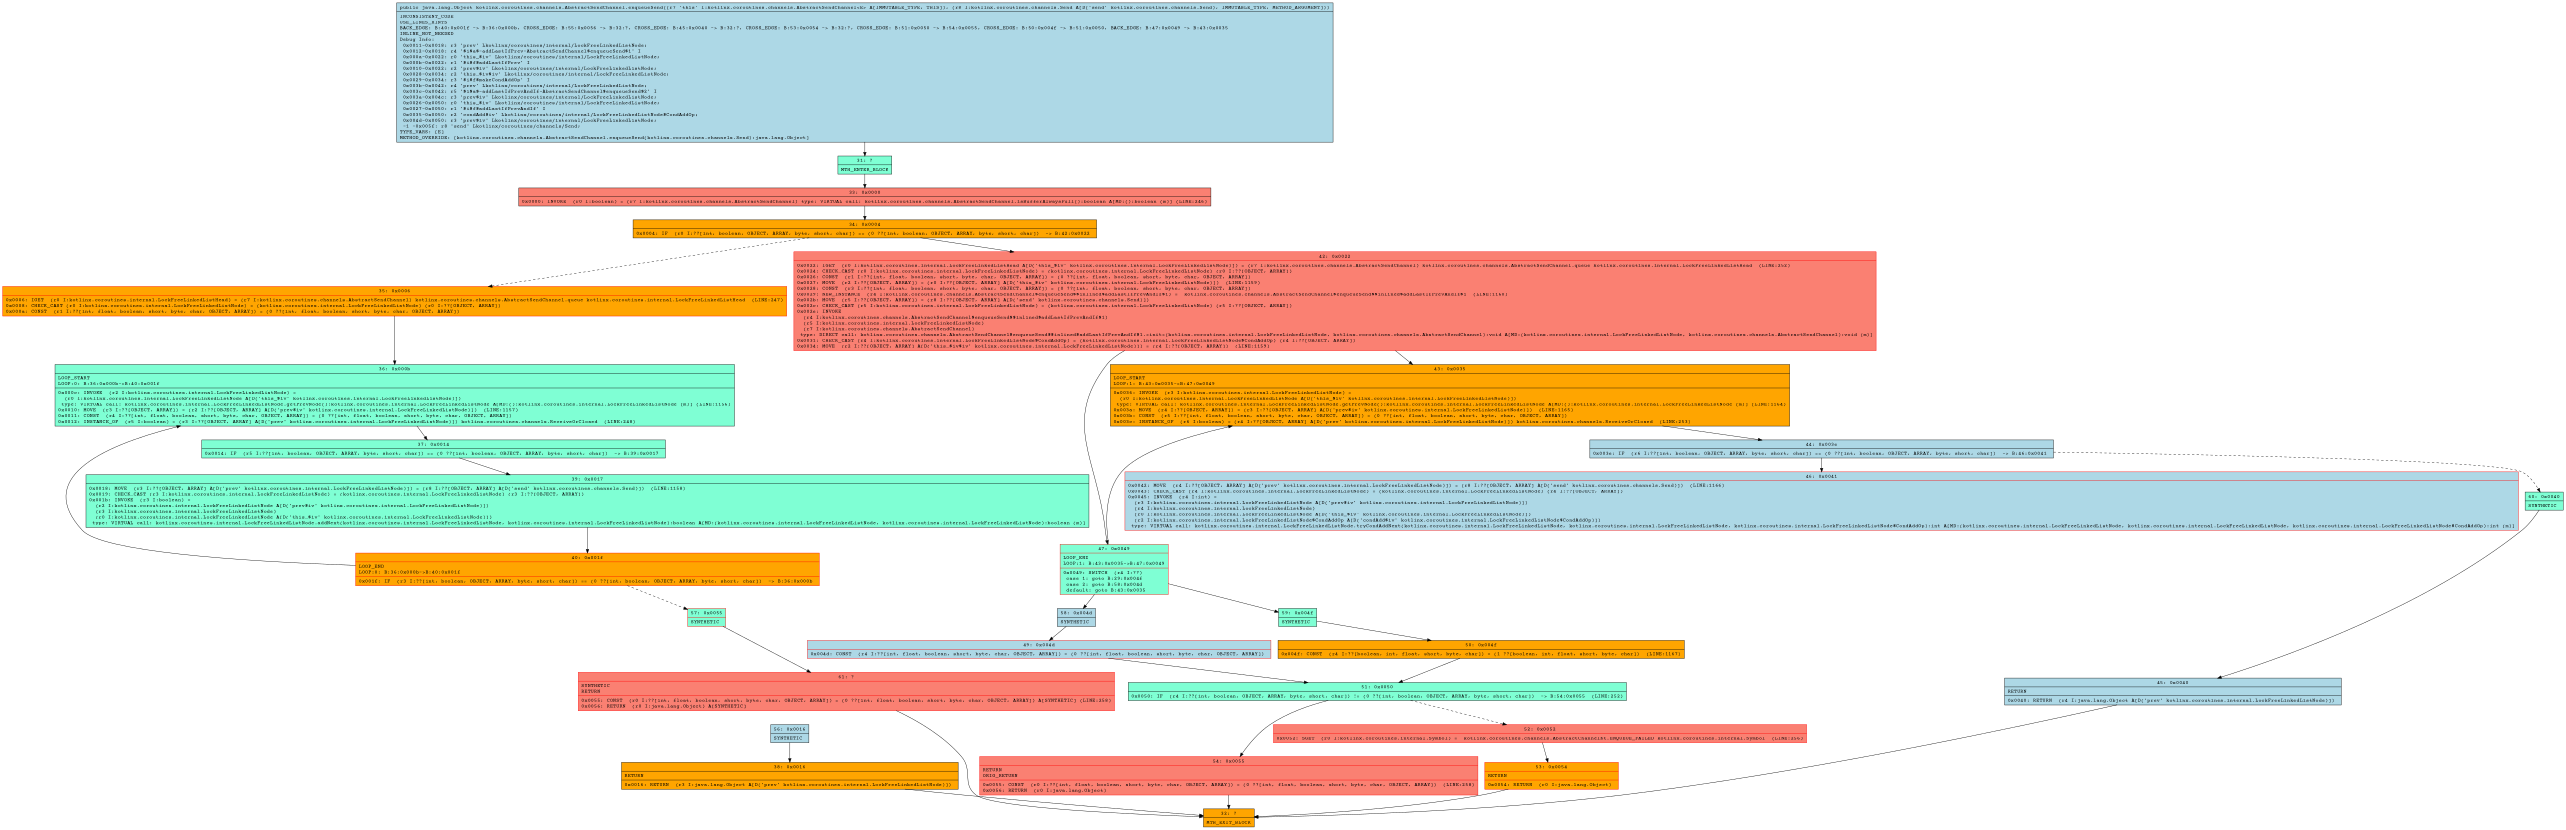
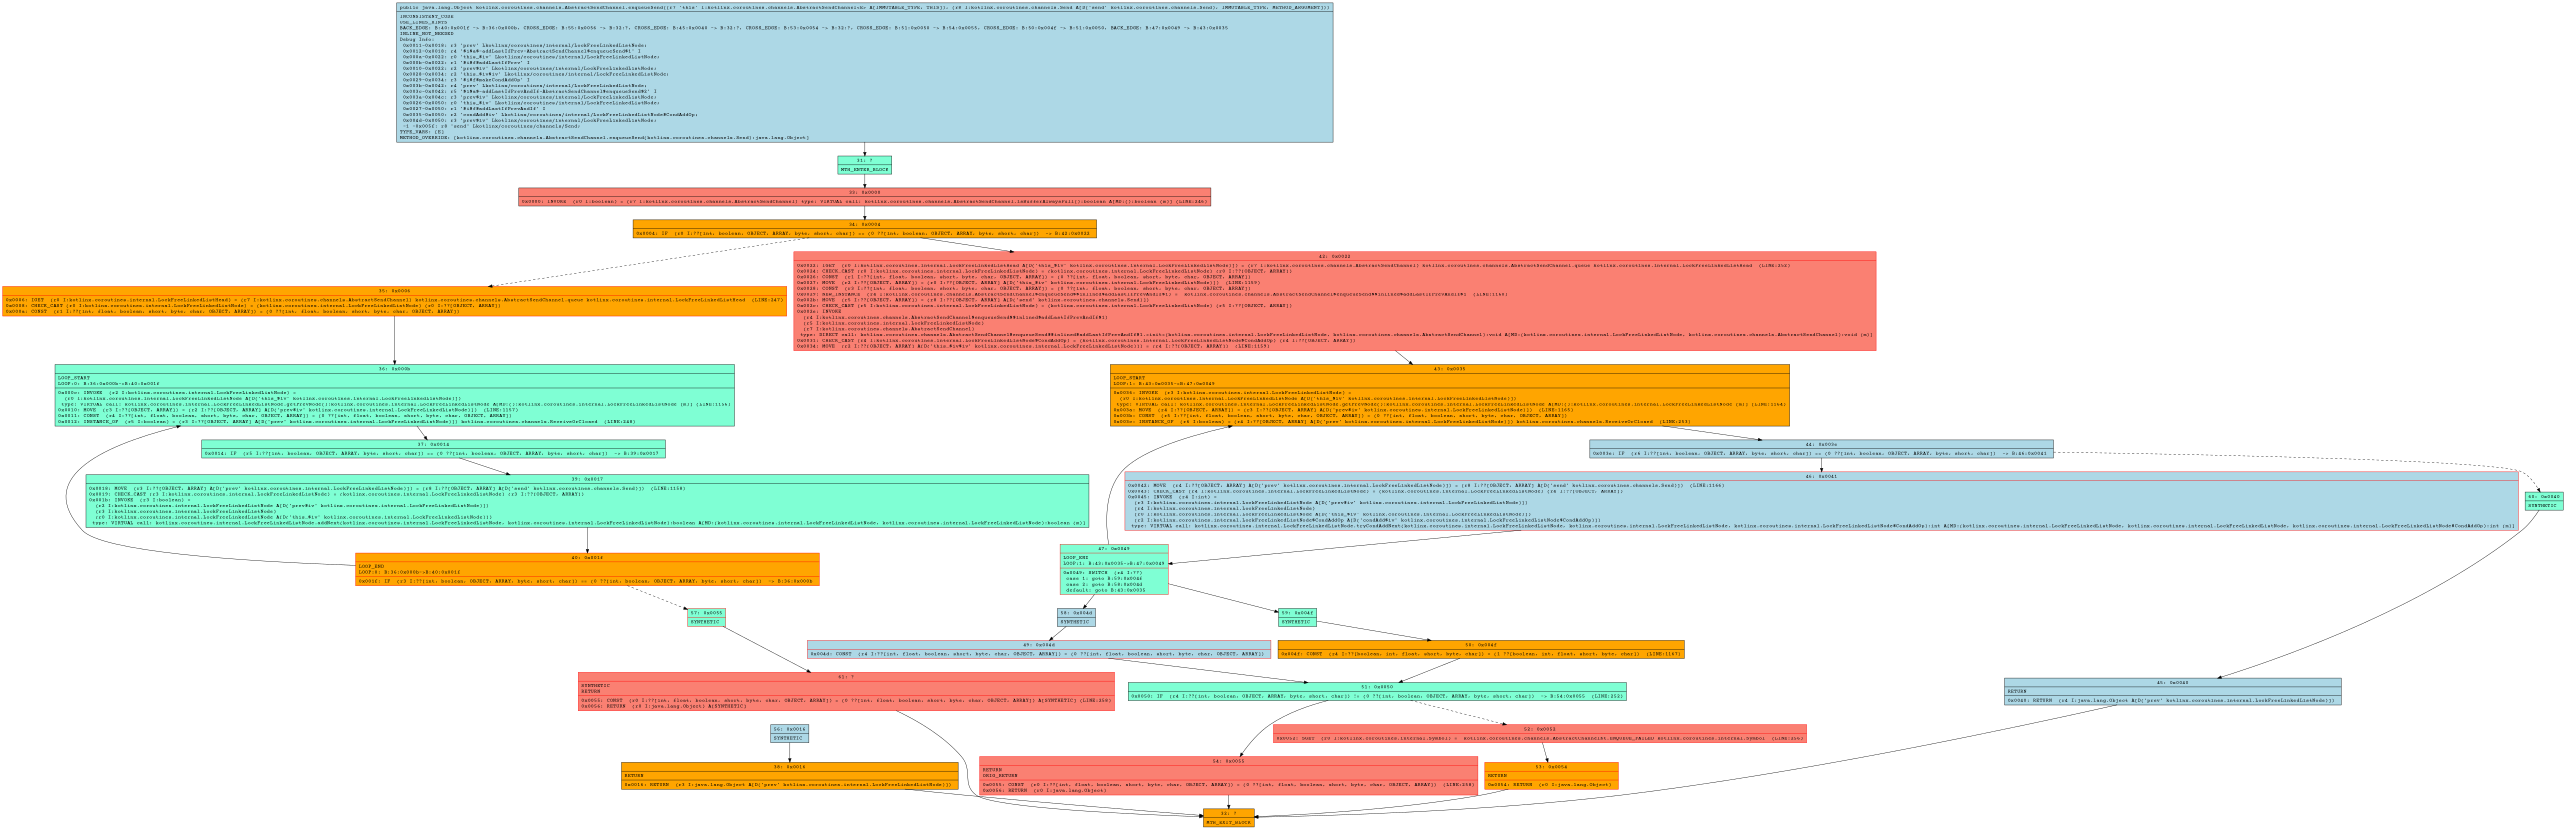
(1086, 440) -> (1347, 547)
(1103, 578) -> (1103, 578)
